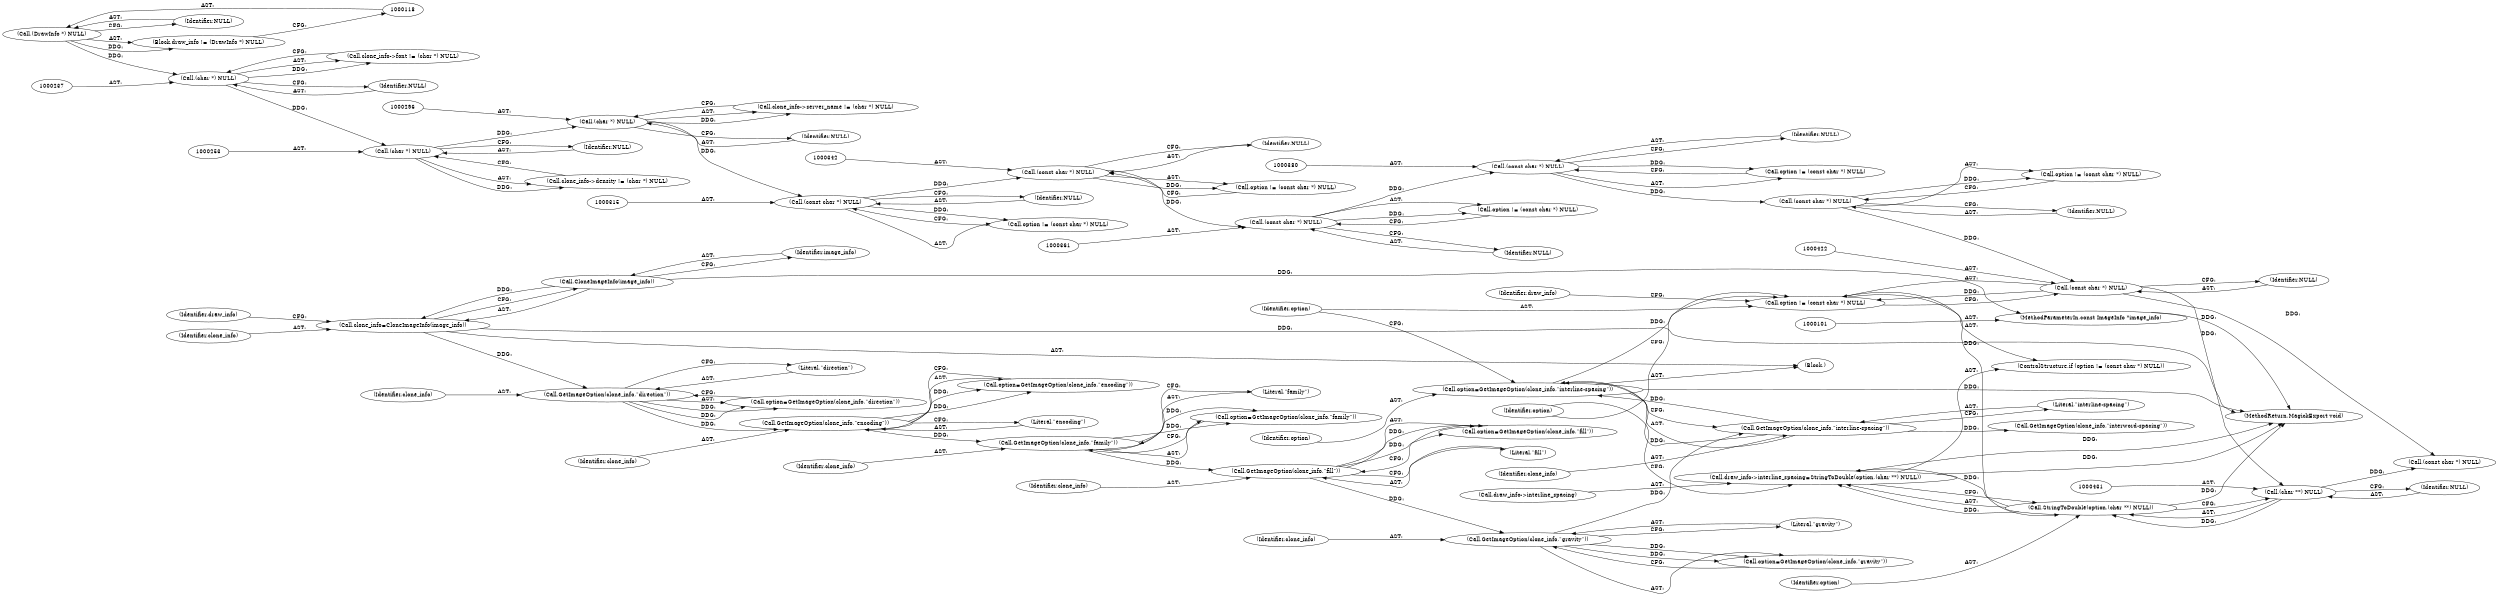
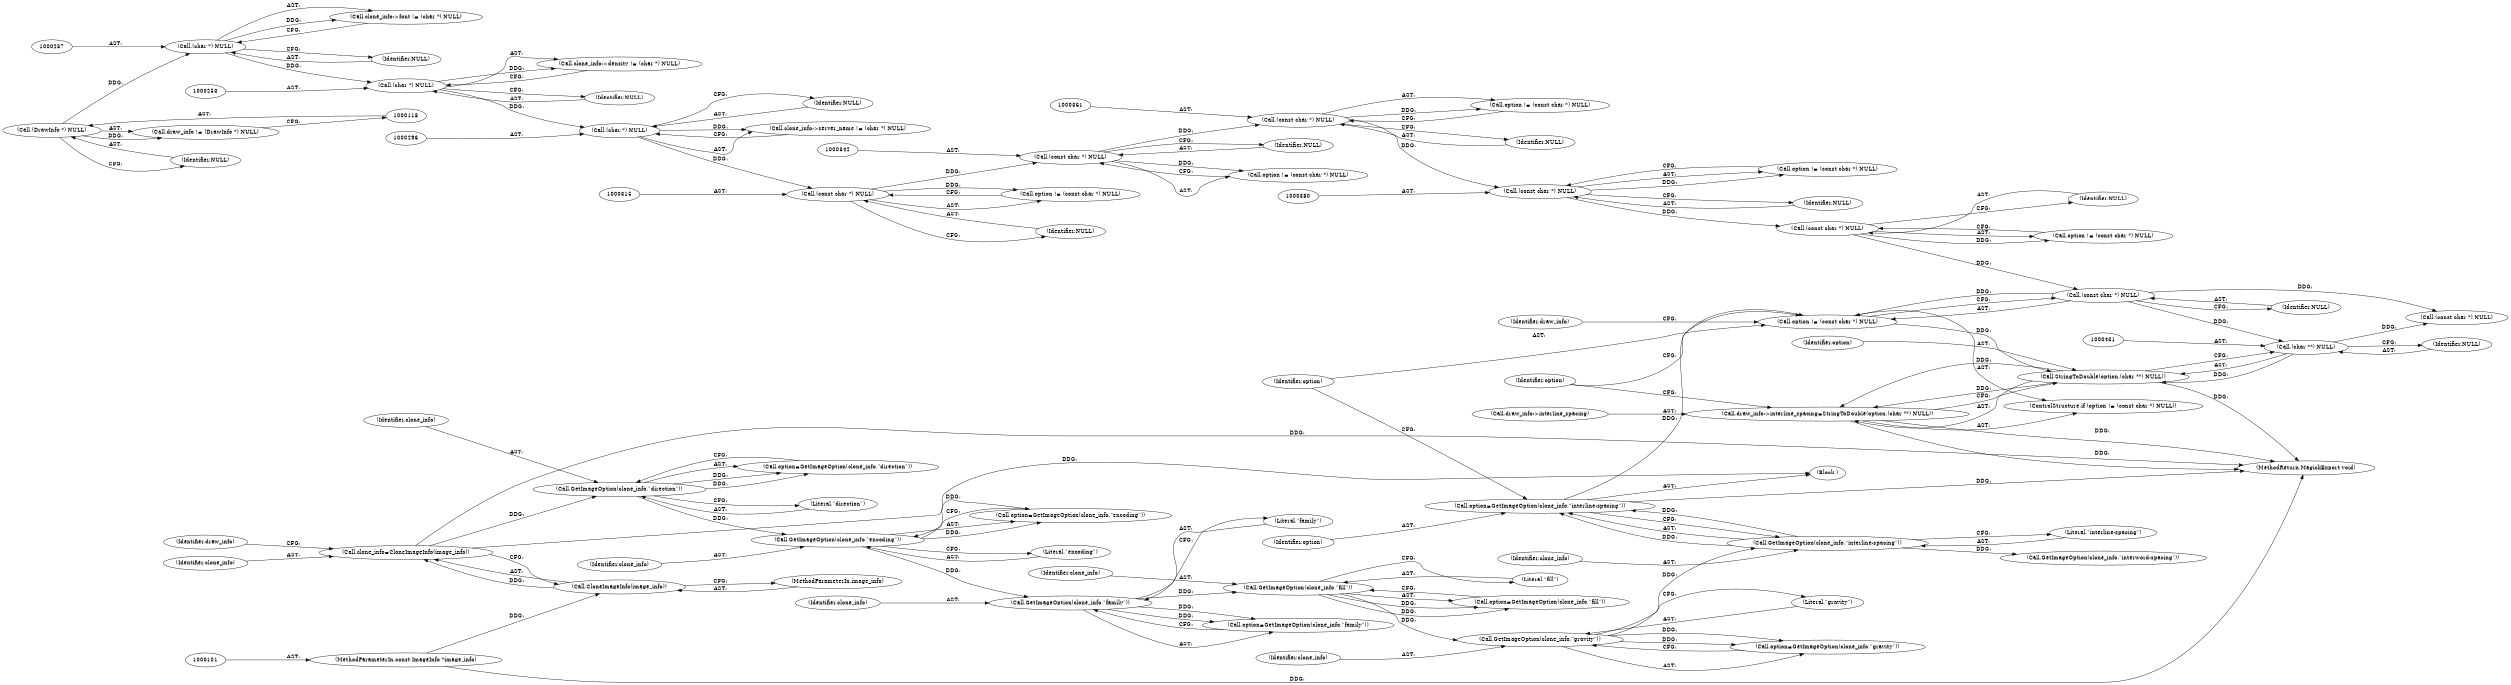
(209, 43) -> (206, 132)
(1815, 249) -> none
(826, 253) -> (838, 582)
(1348, 276) -> (511, 624)
(1058, 351) -> (1071, 460)
